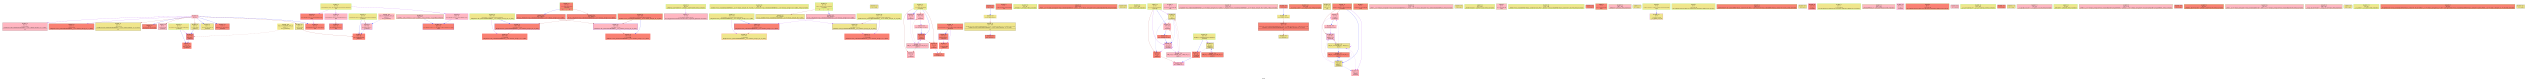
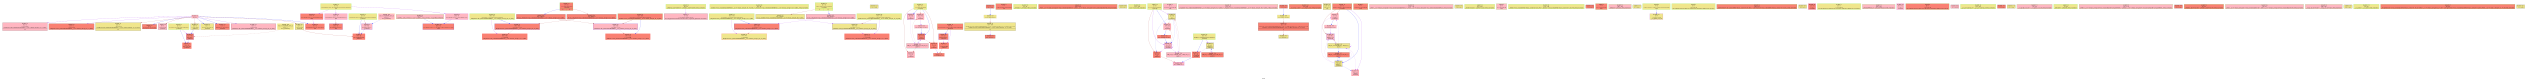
none -> (253, 27)
